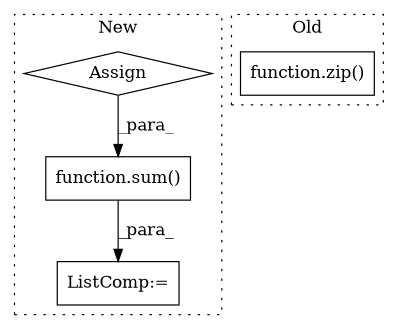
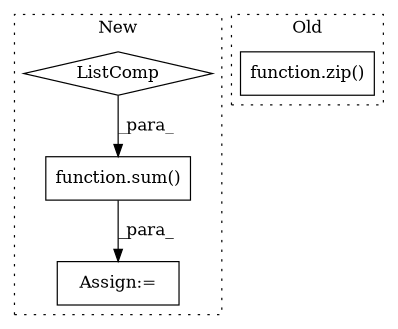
(118, 74) -> (118, 74)
(118, 283) -> (118, 283)
